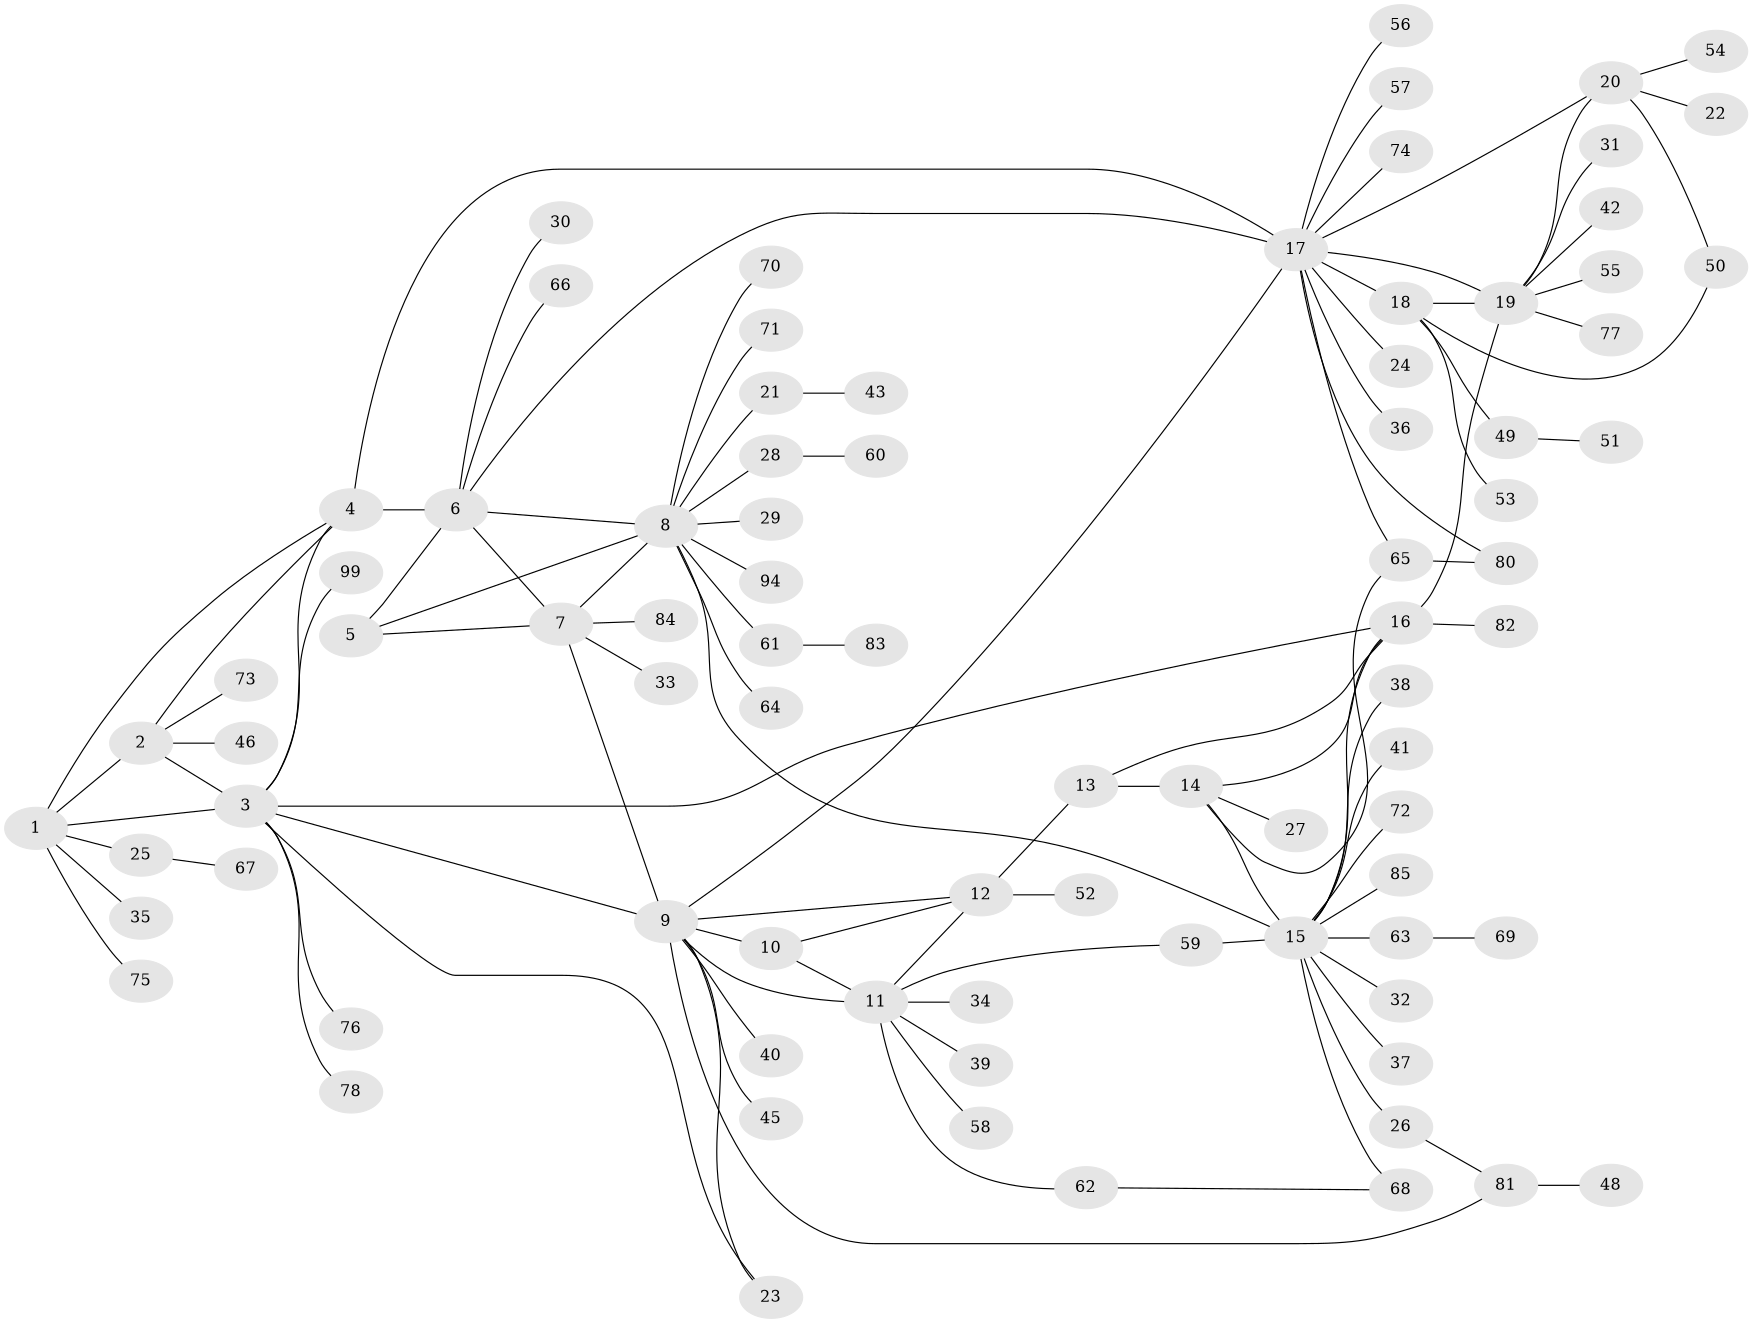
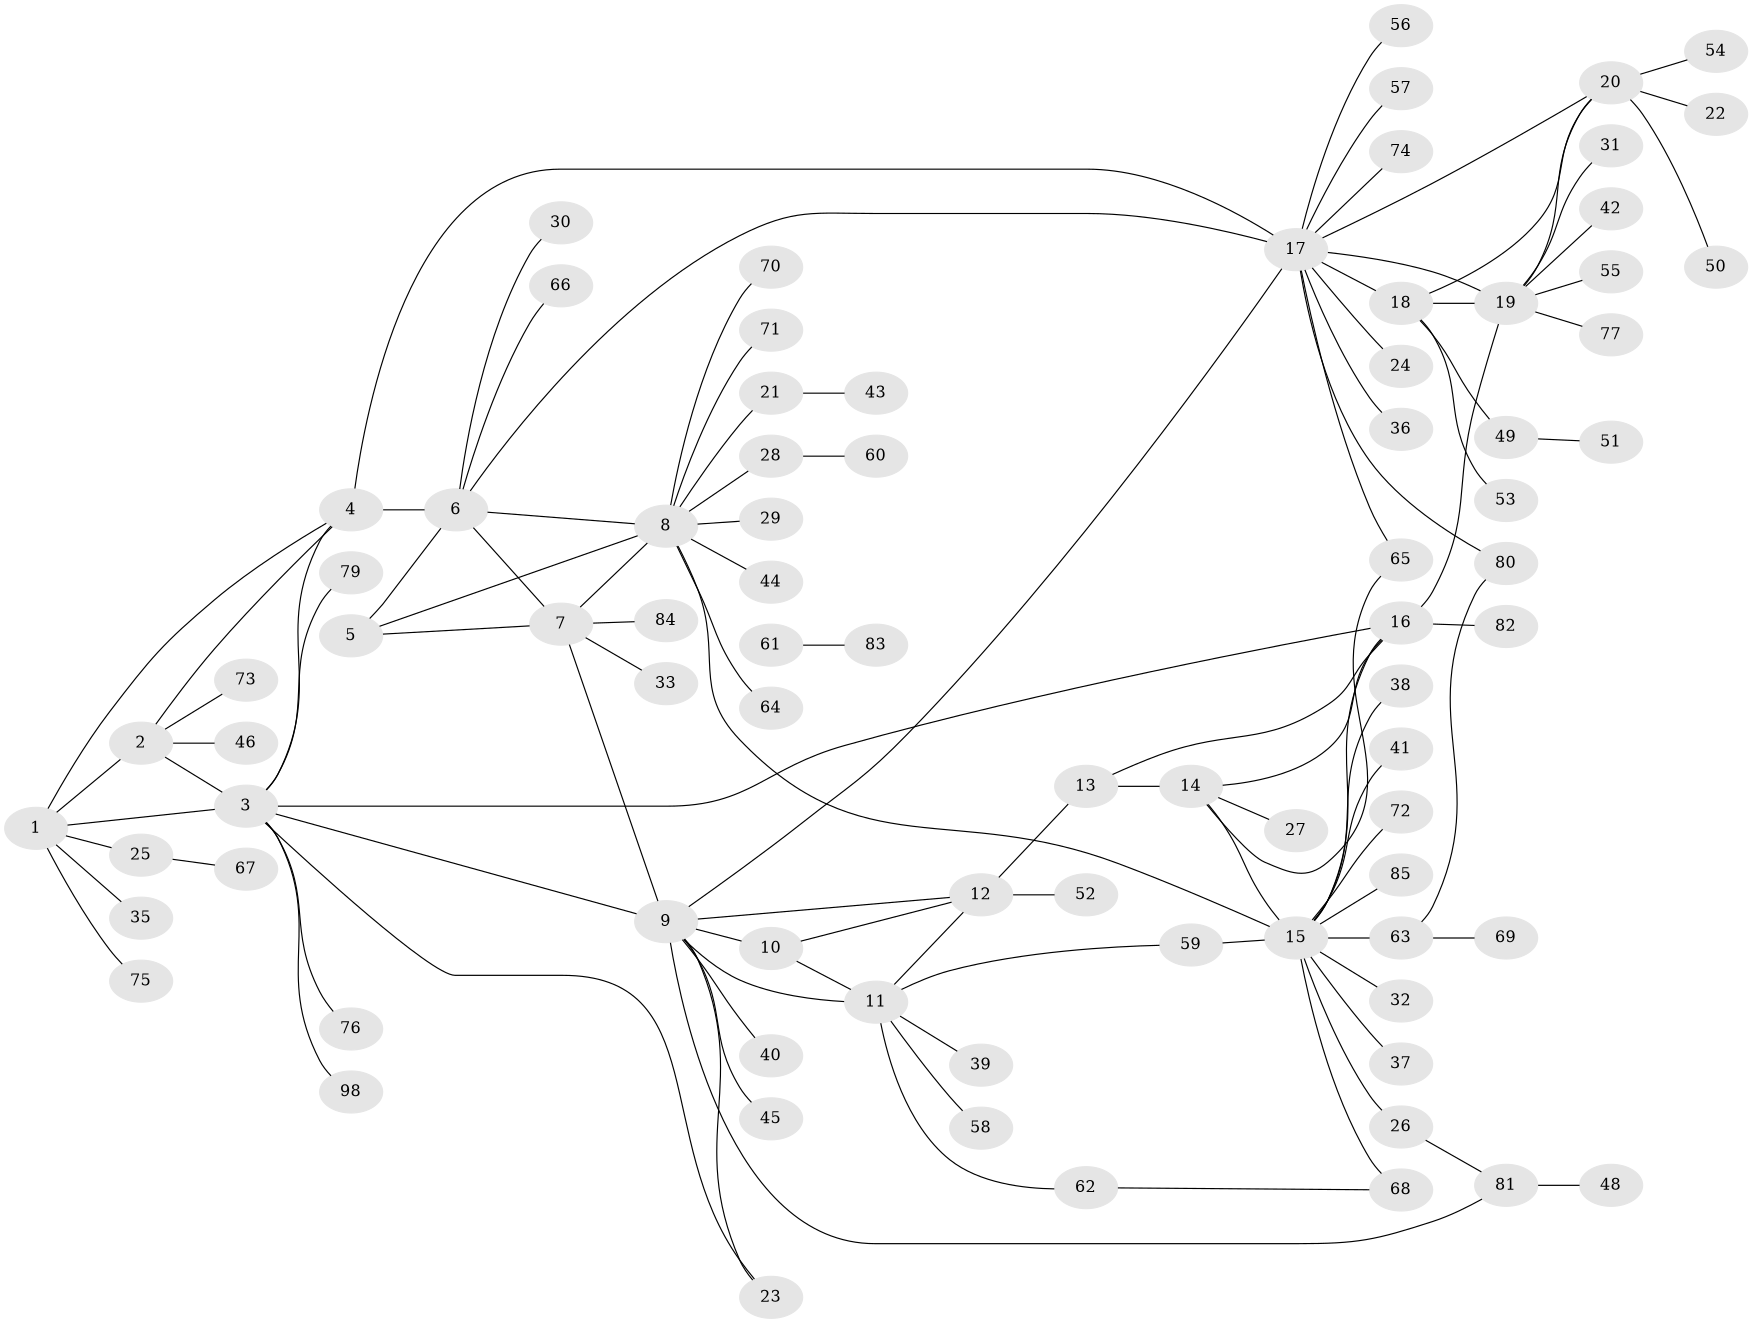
(1579, 379) -> (1539, 220)
(1455, 562) -> (1454, 751)
(351, 573) -> (351, 573)
(771, 582) -> (771, 582)
(717, 587) -> none
(981, 1002) -> none
(351, 1092) -> (351, 1092)
